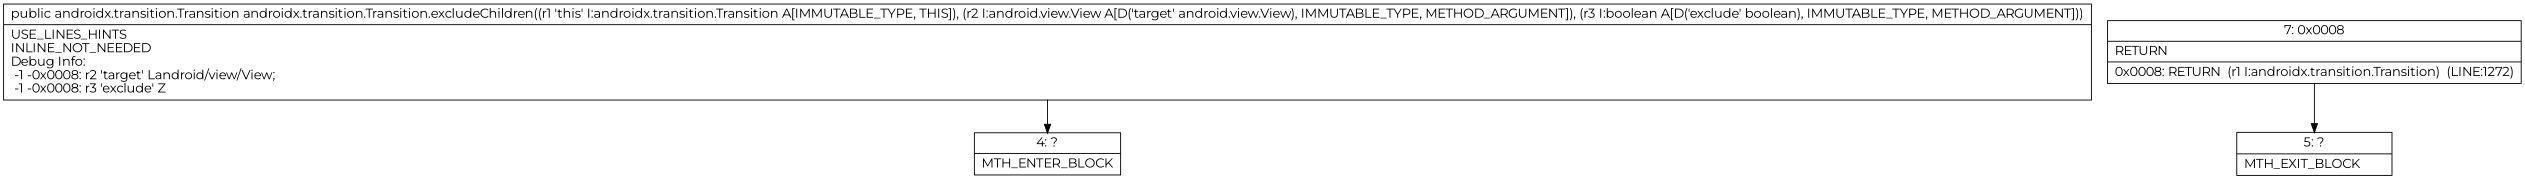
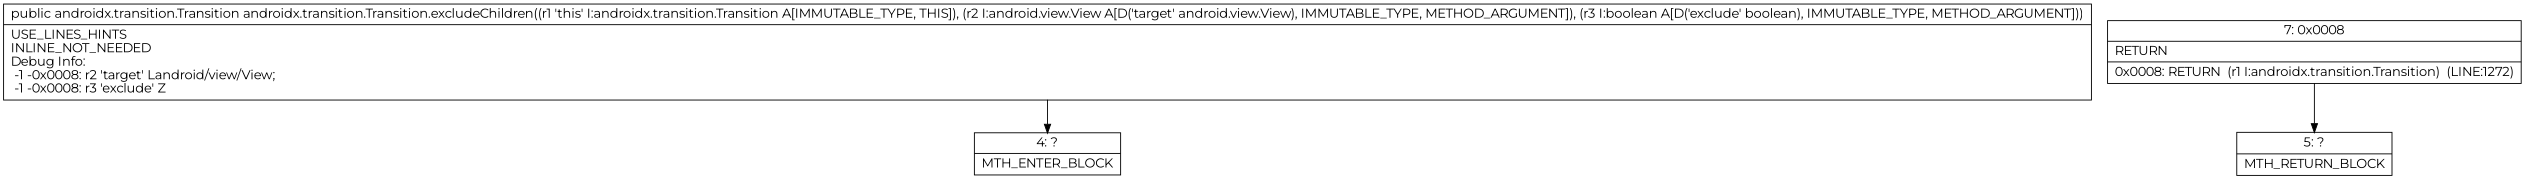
(2302, 164) -> (2314, 164)
